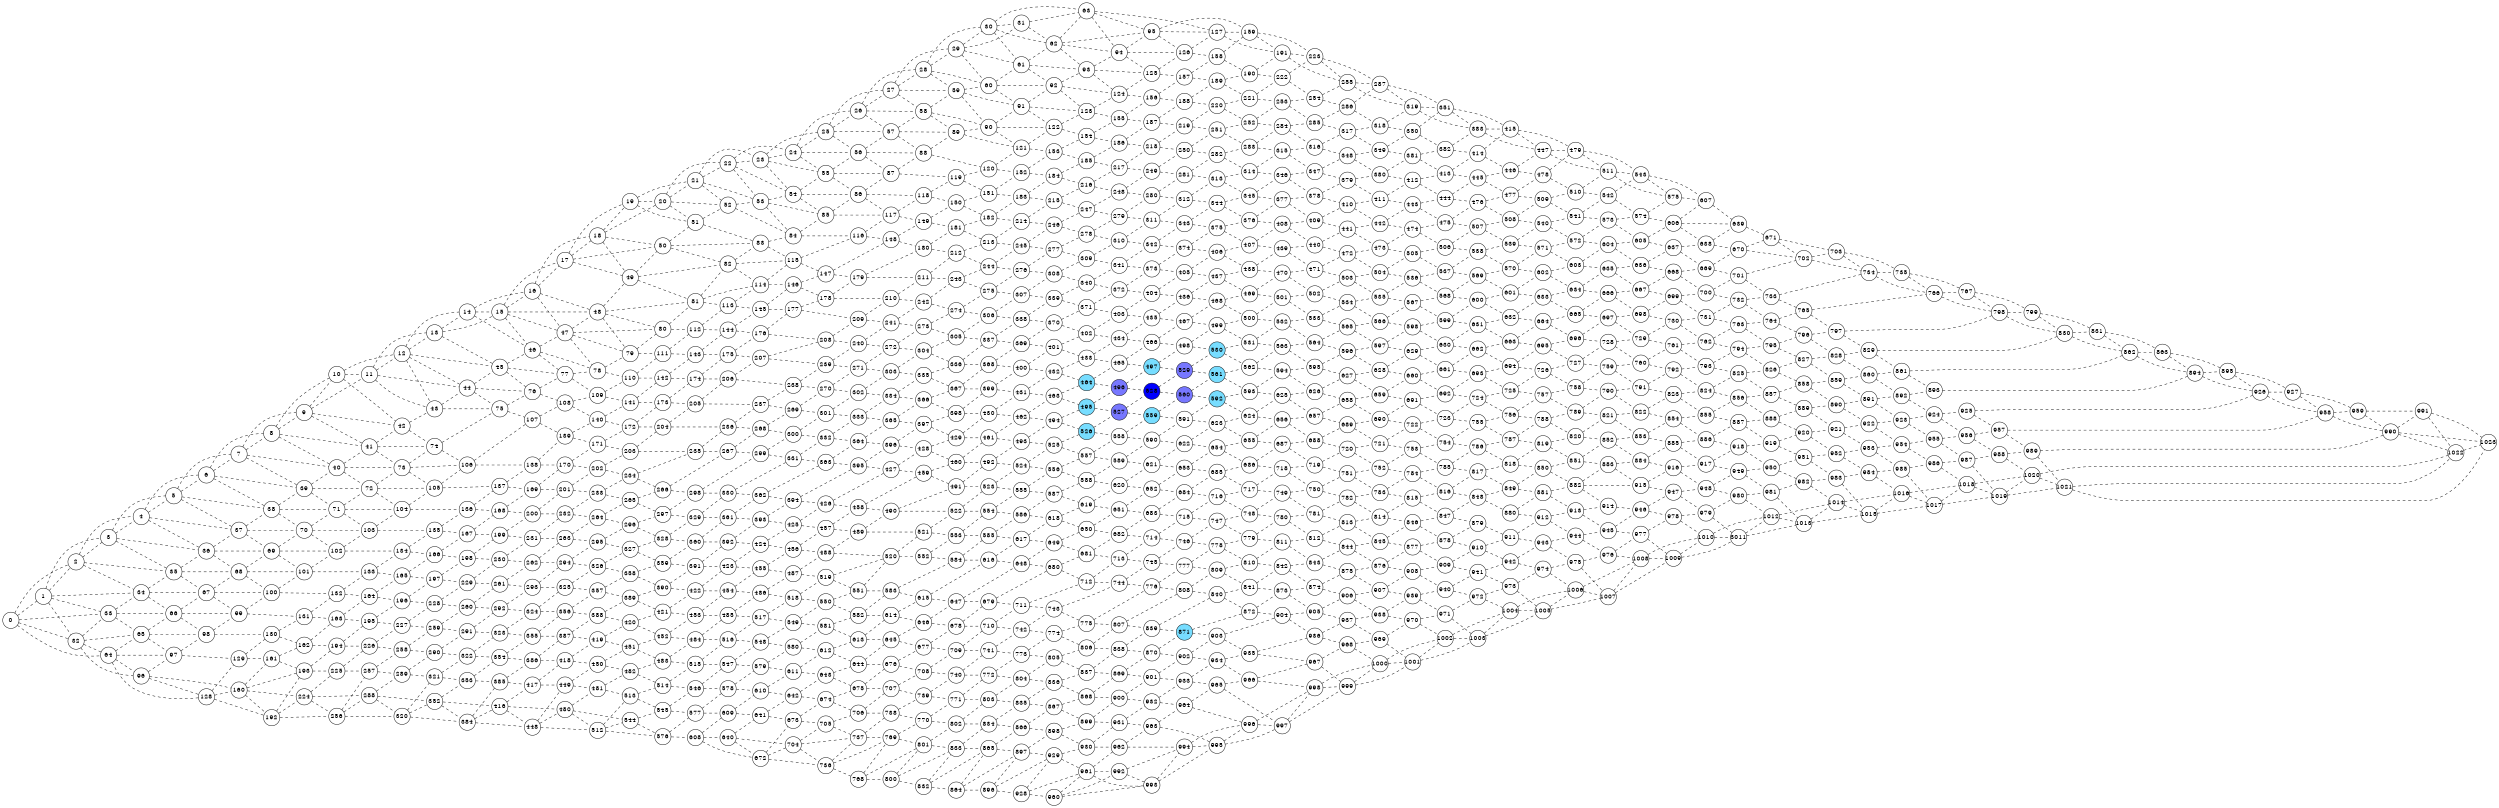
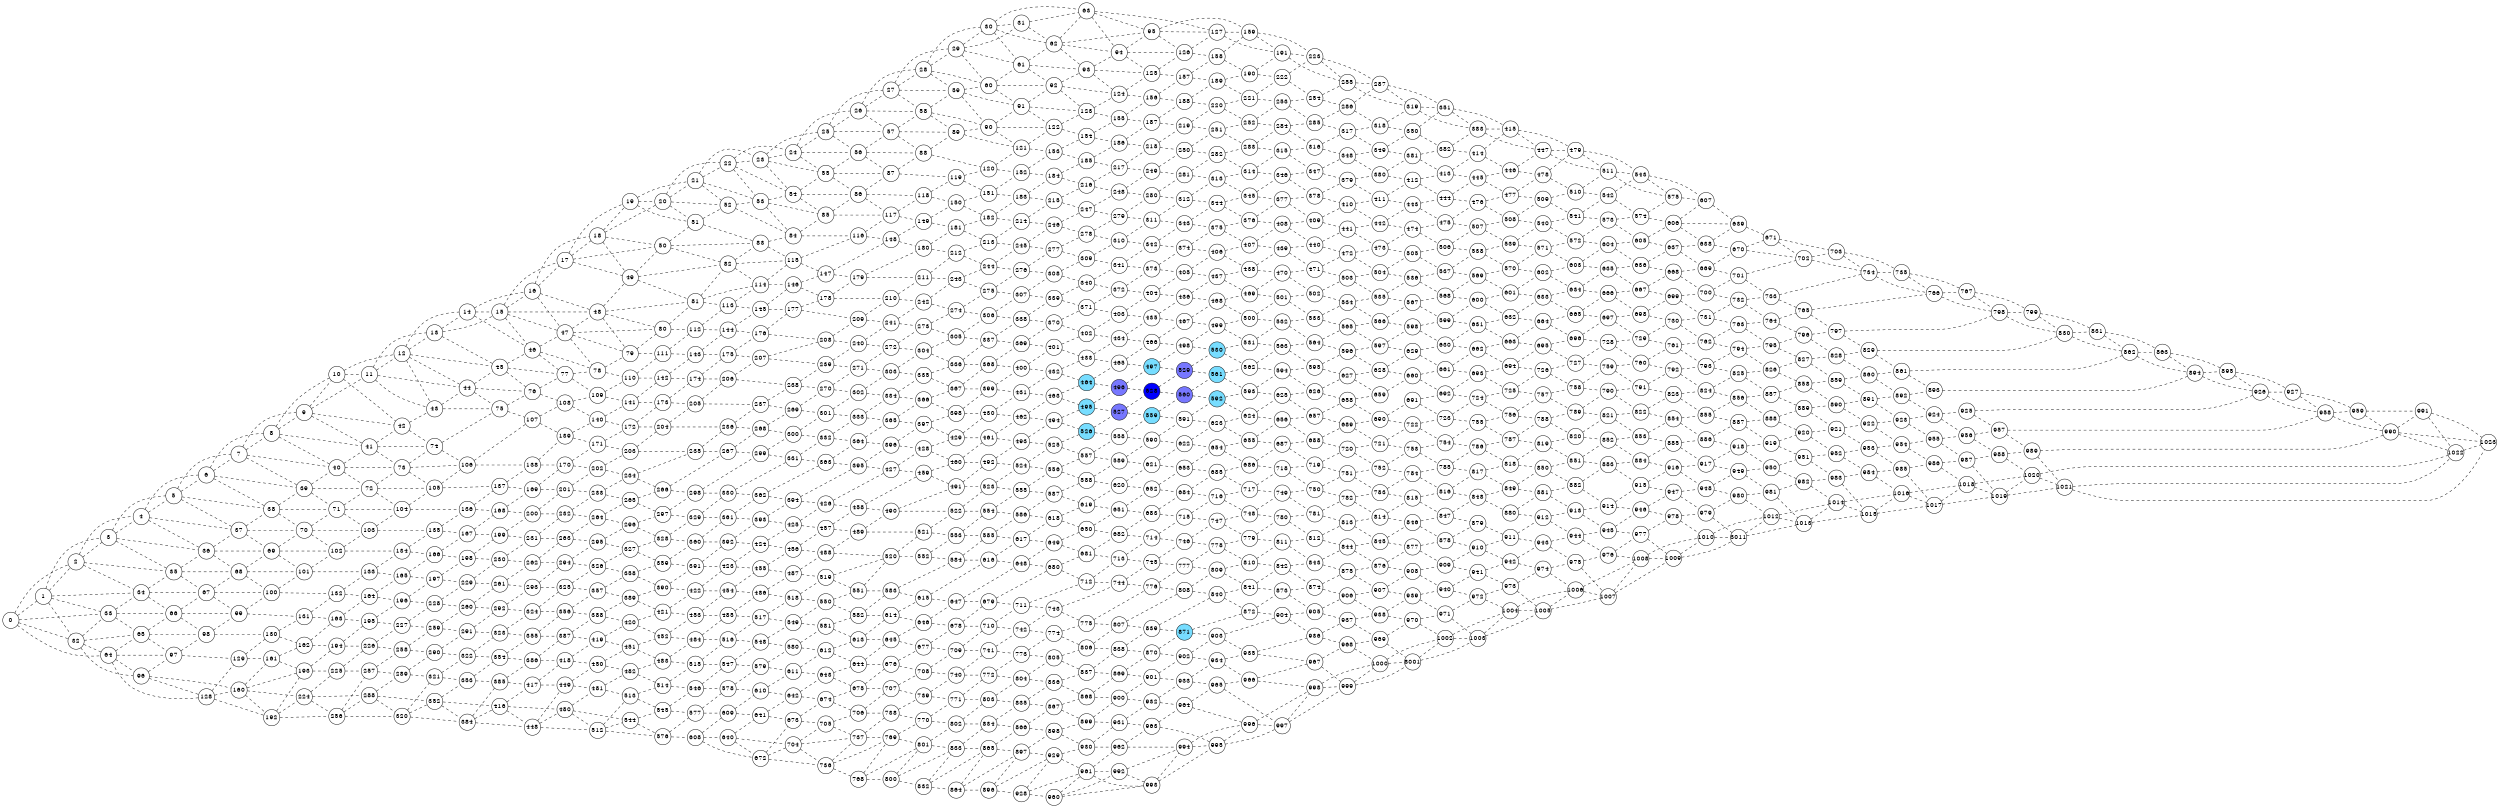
(1396, 398) -> none
(1608, 485) -> (1625, 496)
(1413, 662) -> (1413, 662)
